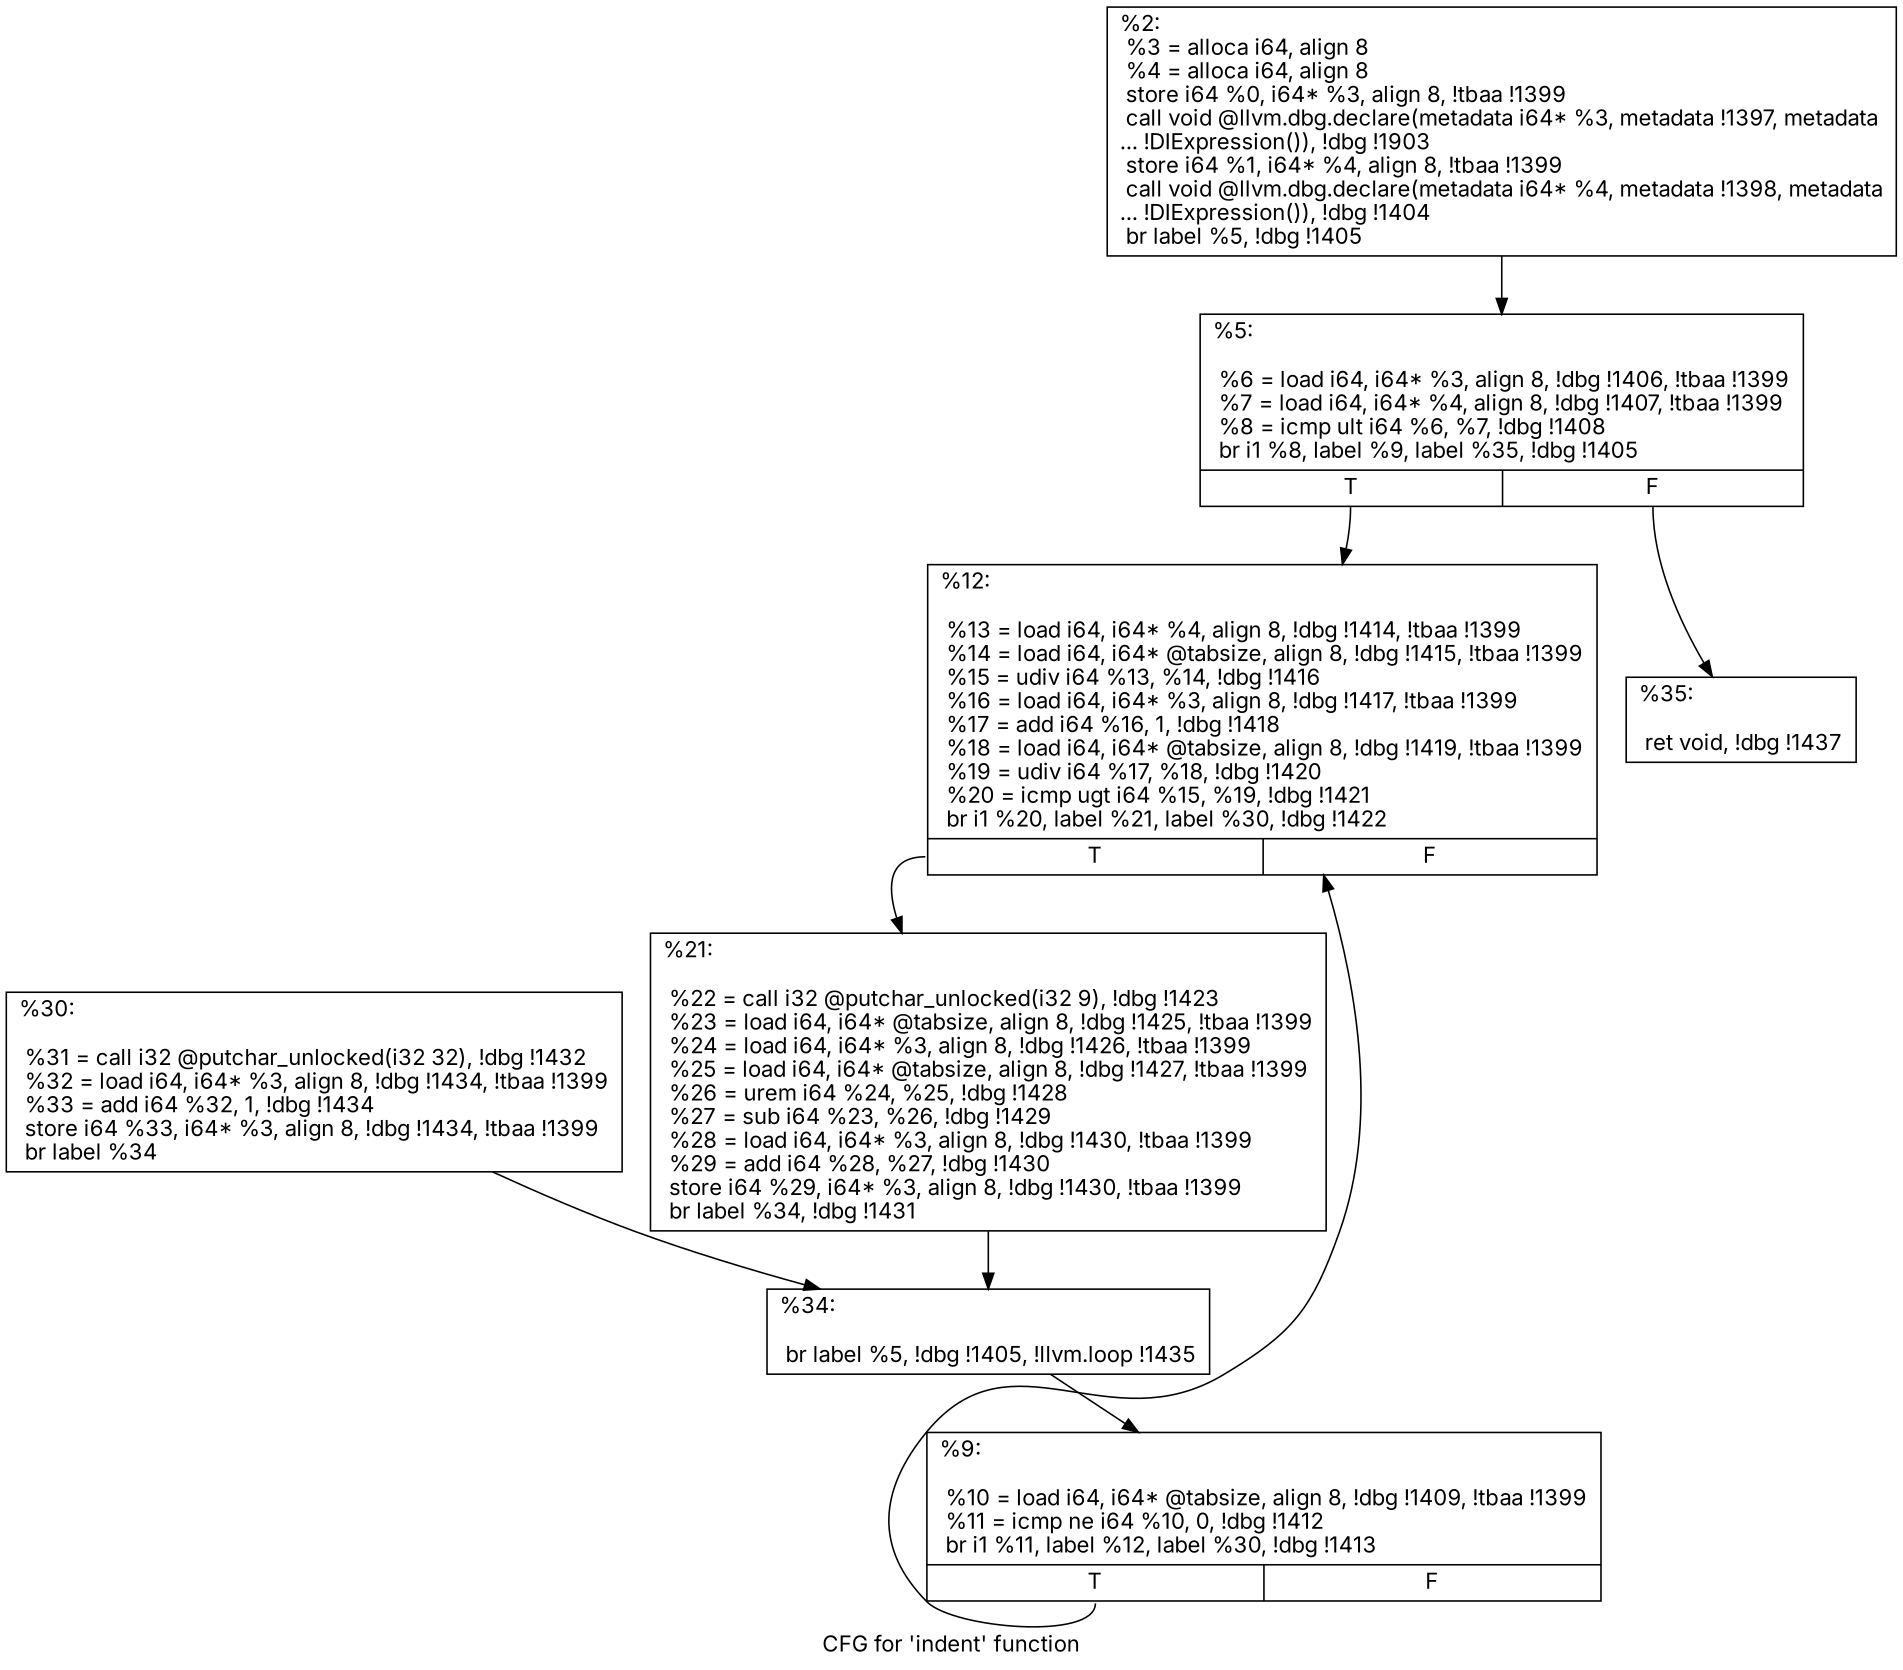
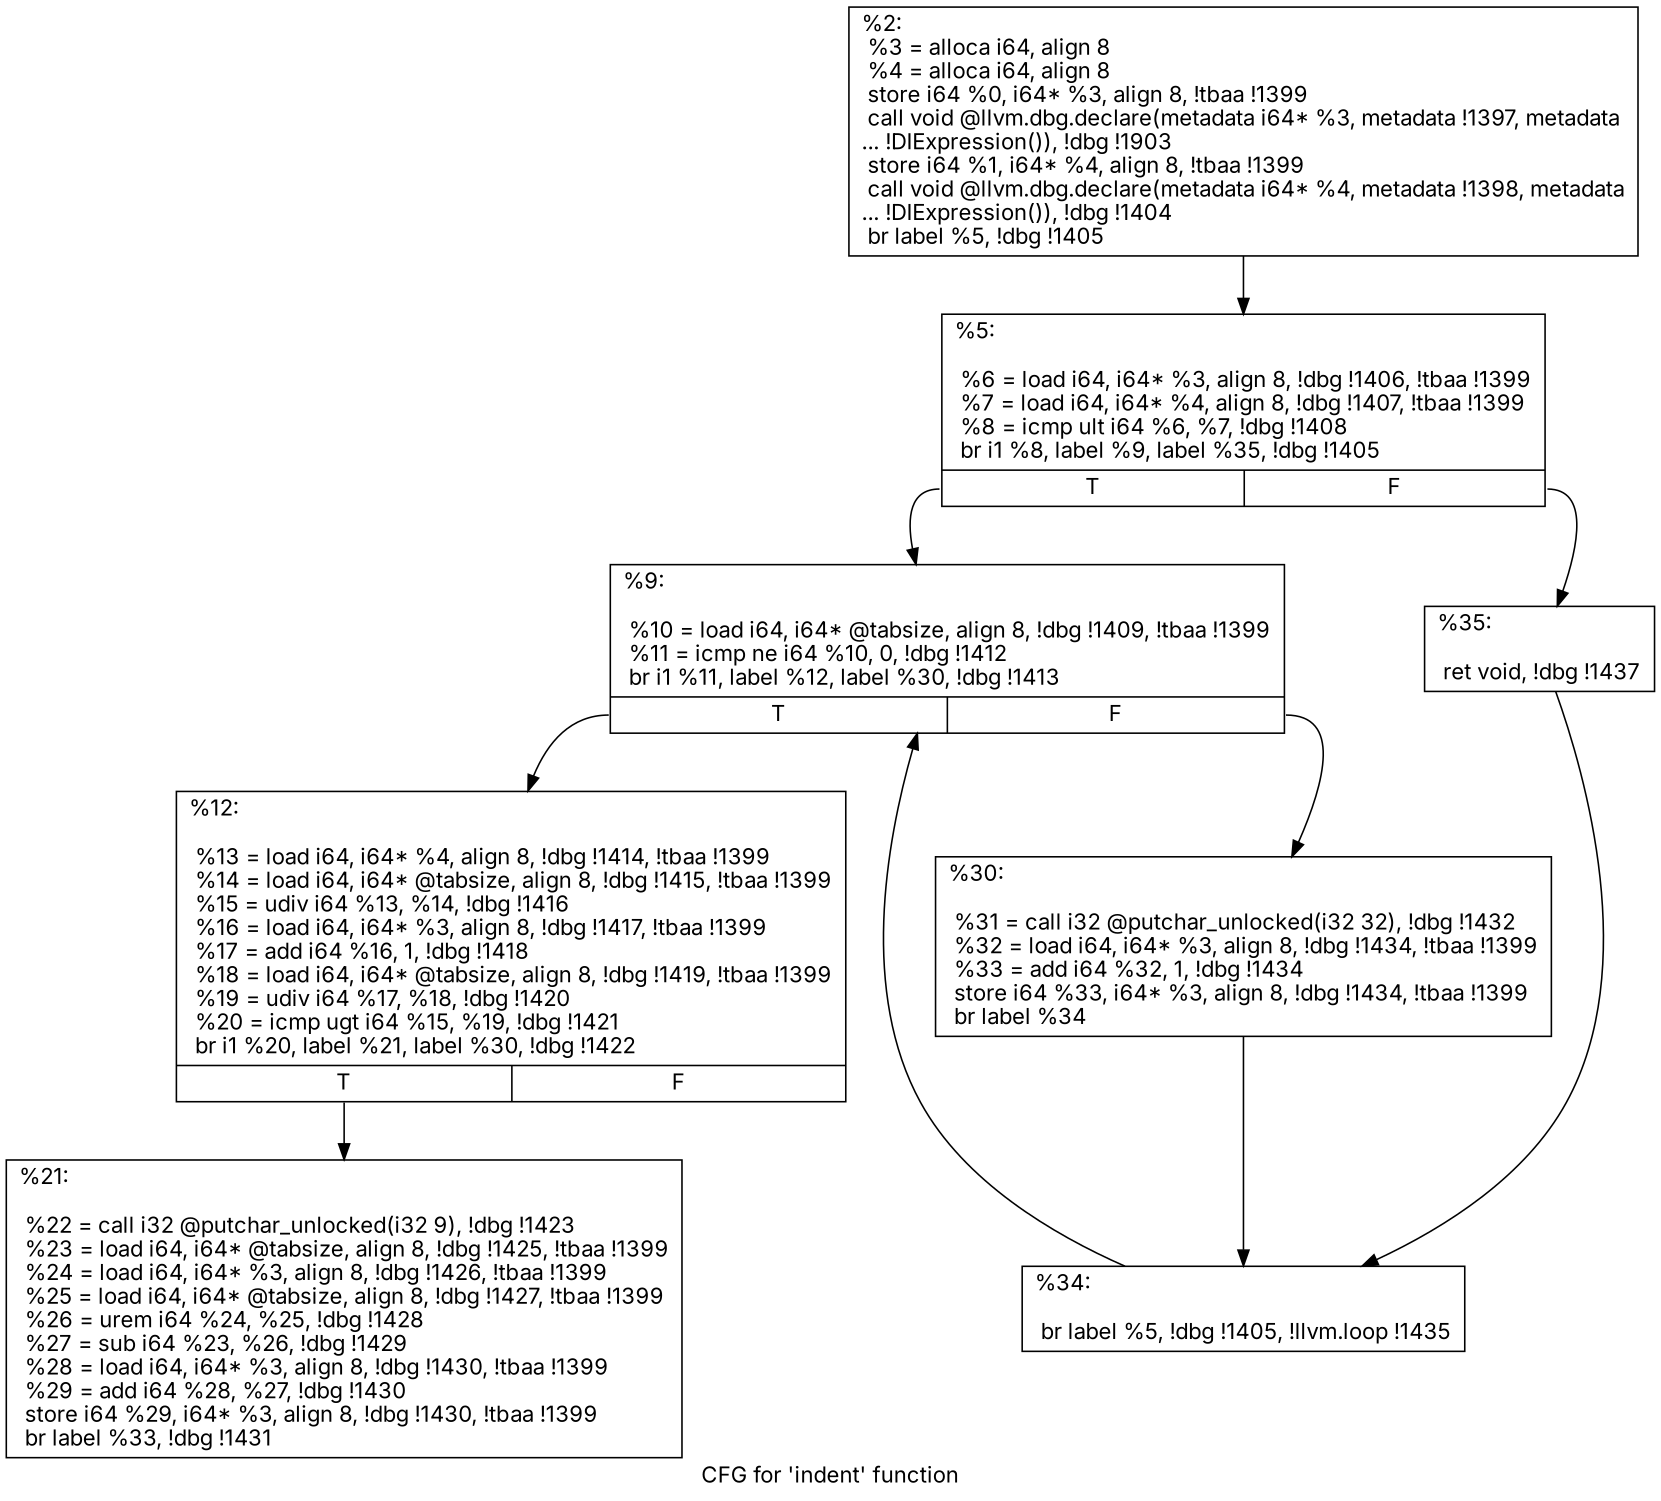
(1349, 528) -> (912, 511)
none -> (1322, 769)
(790, 1212) -> (146, 1439)
(988, 1252) -> (1594, 1022)
